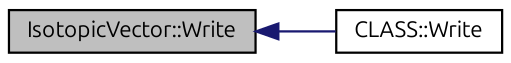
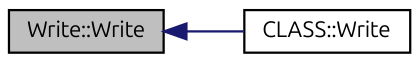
(132, 31) -> (86, 31)
